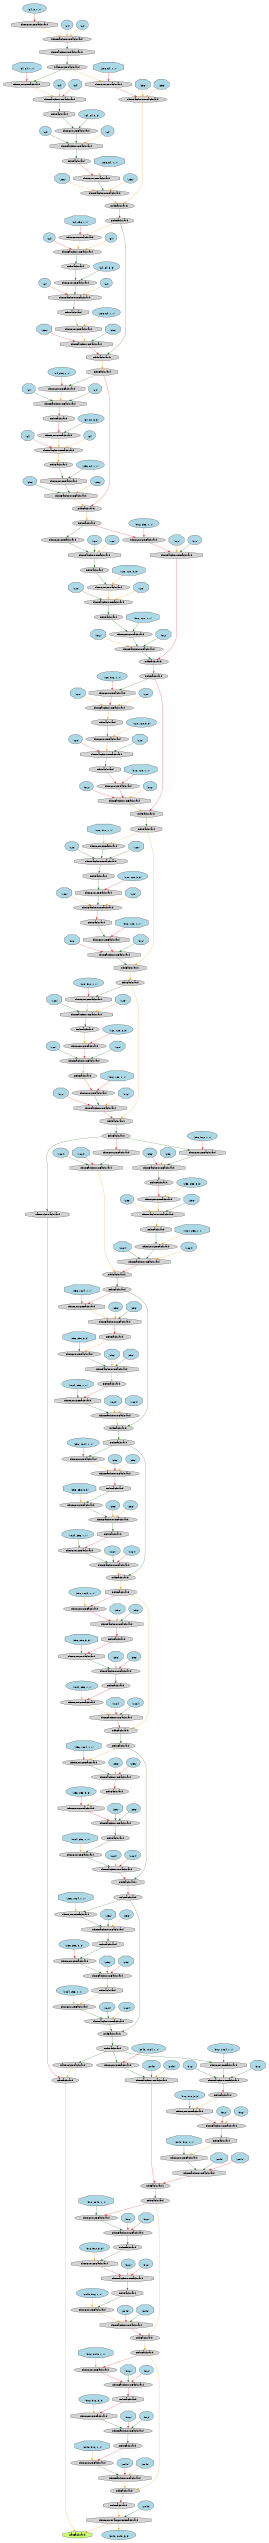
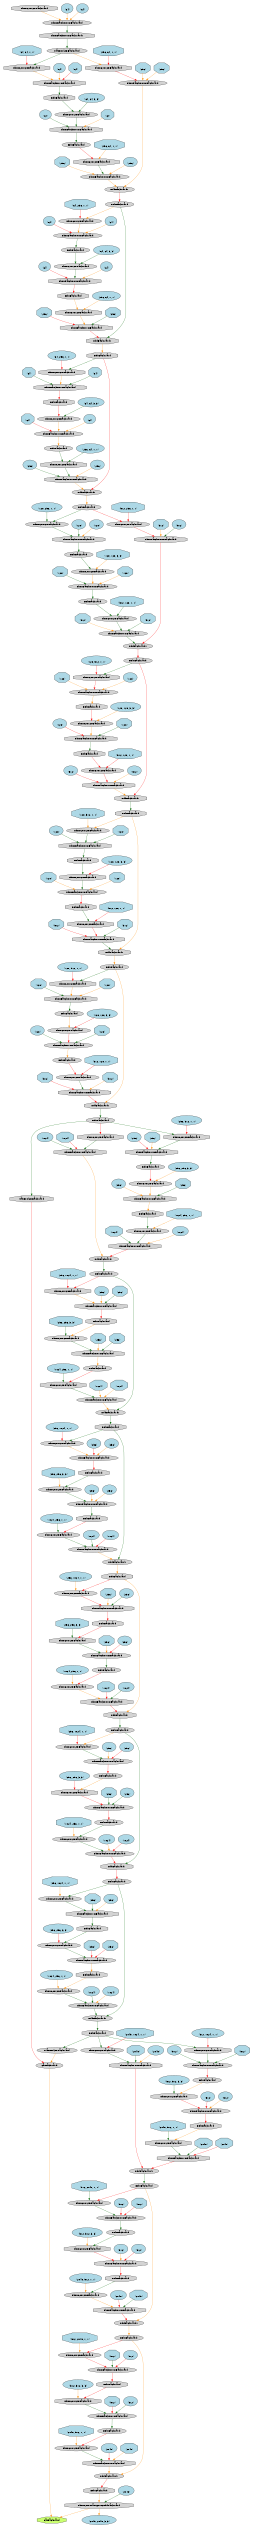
(34, 8) -> none
none -> (47, 507)
(144, 523) -> (128, 507)
(149, 2048) -> (135, 2033)
(119, 2520) -> (99, 2505)
